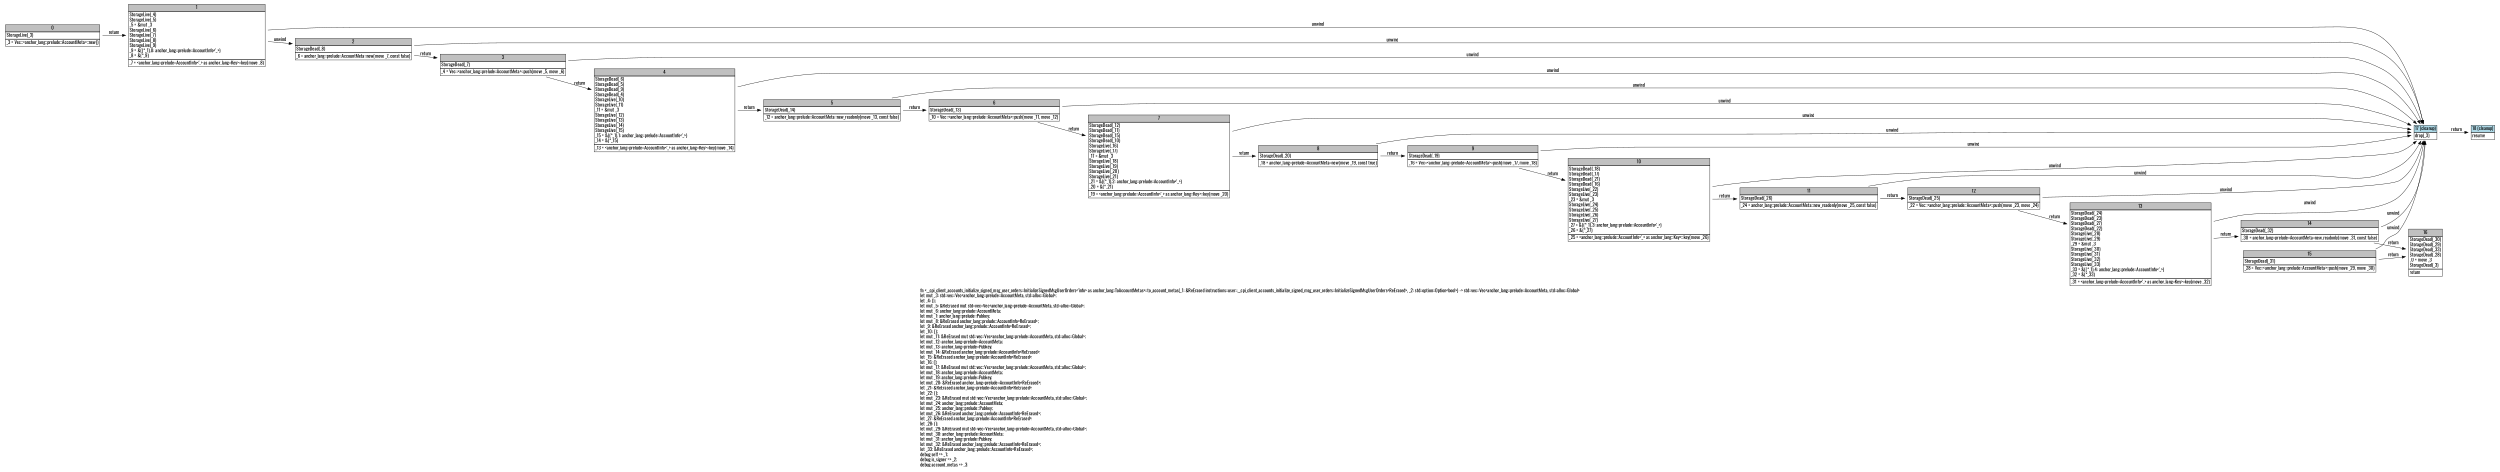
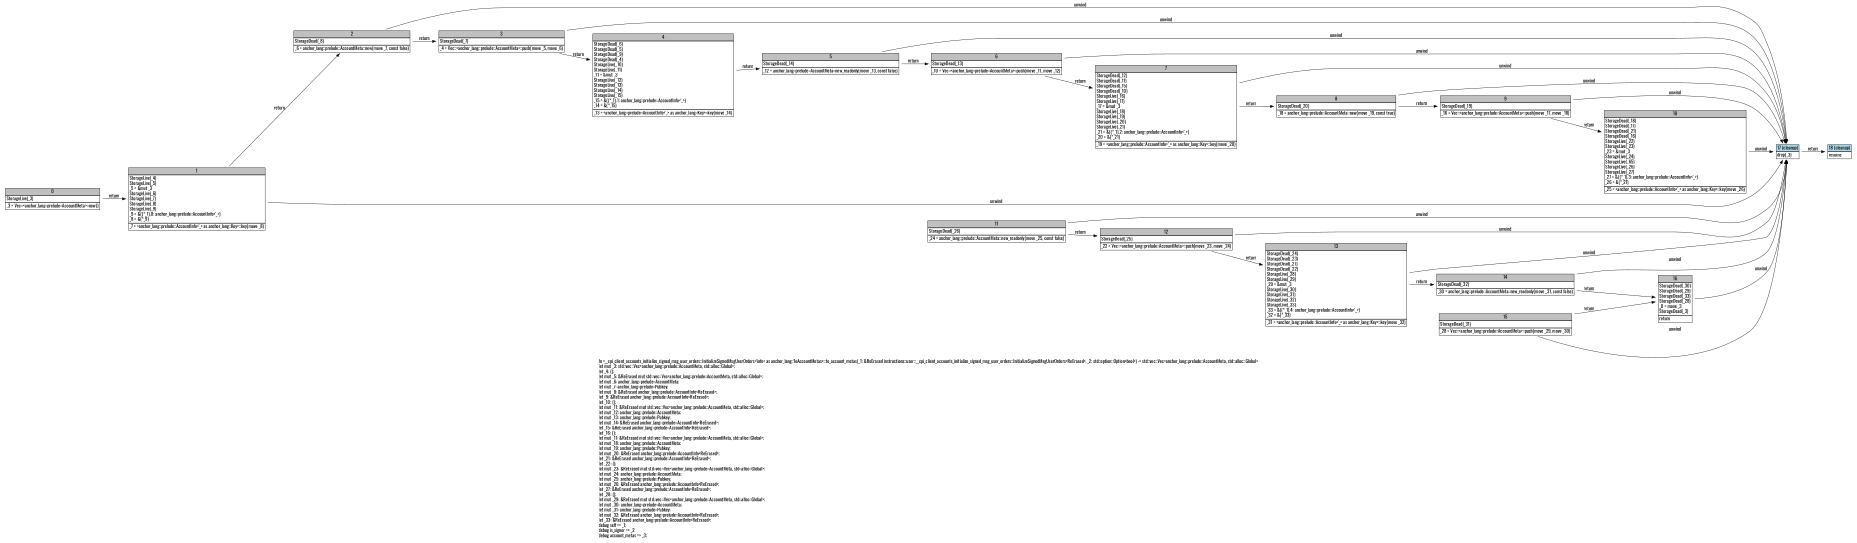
(280, 40) -> (279, 108)
(1586, 73) -> (1774, 258)
(1723, 199) -> none
(1584, 210) -> (1620, 162)
